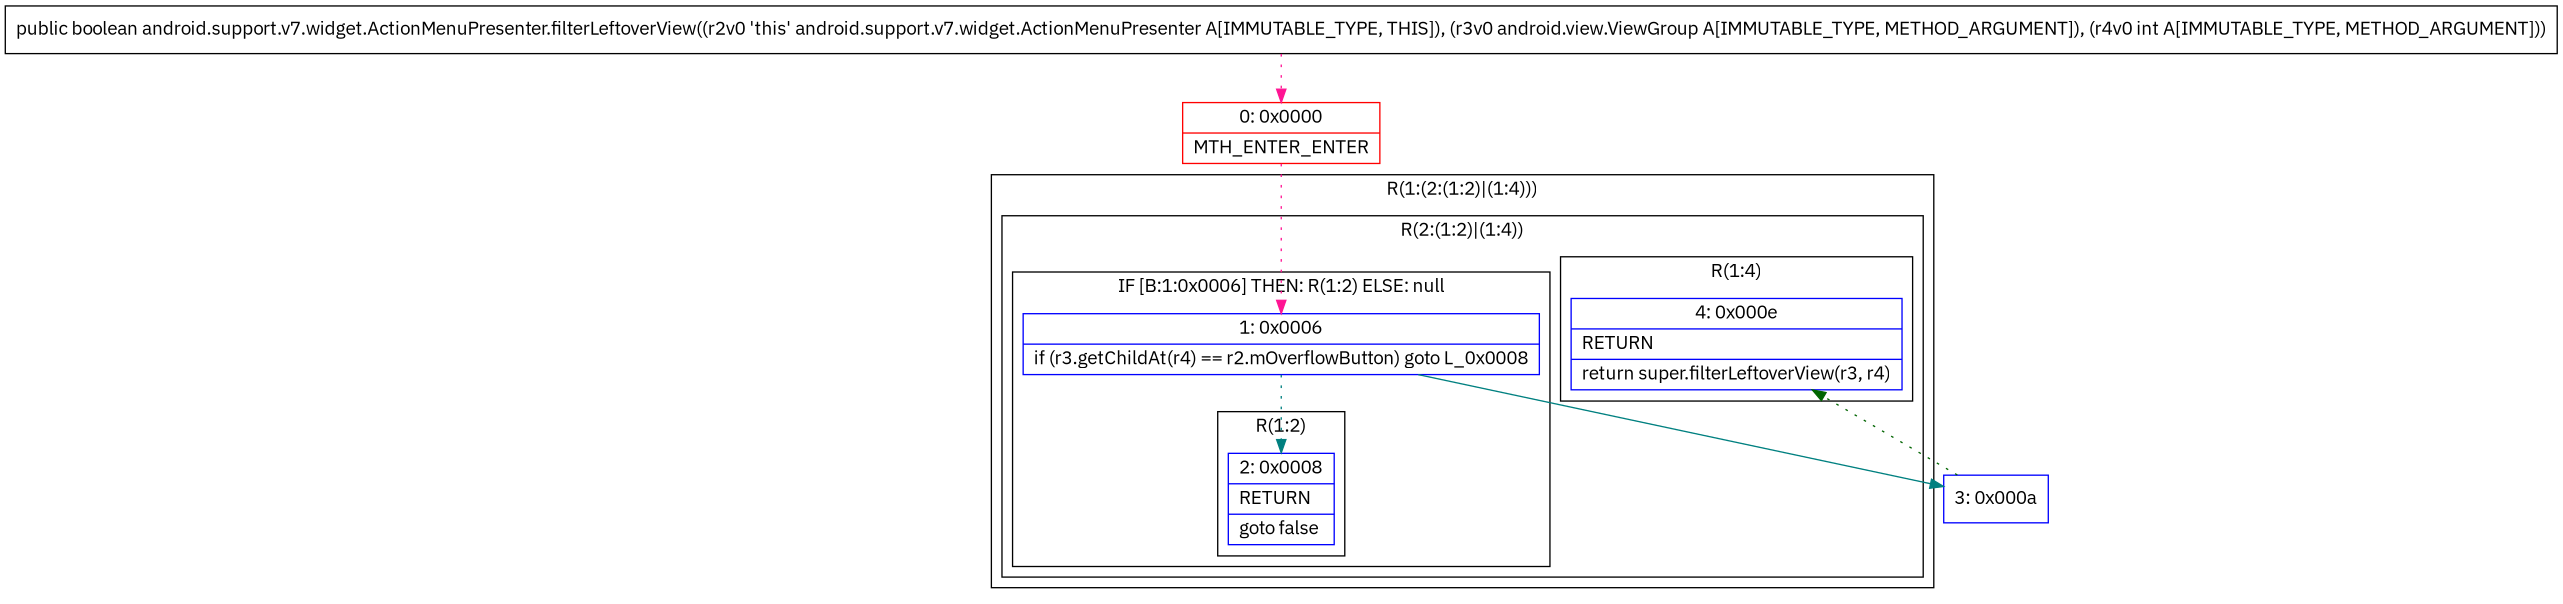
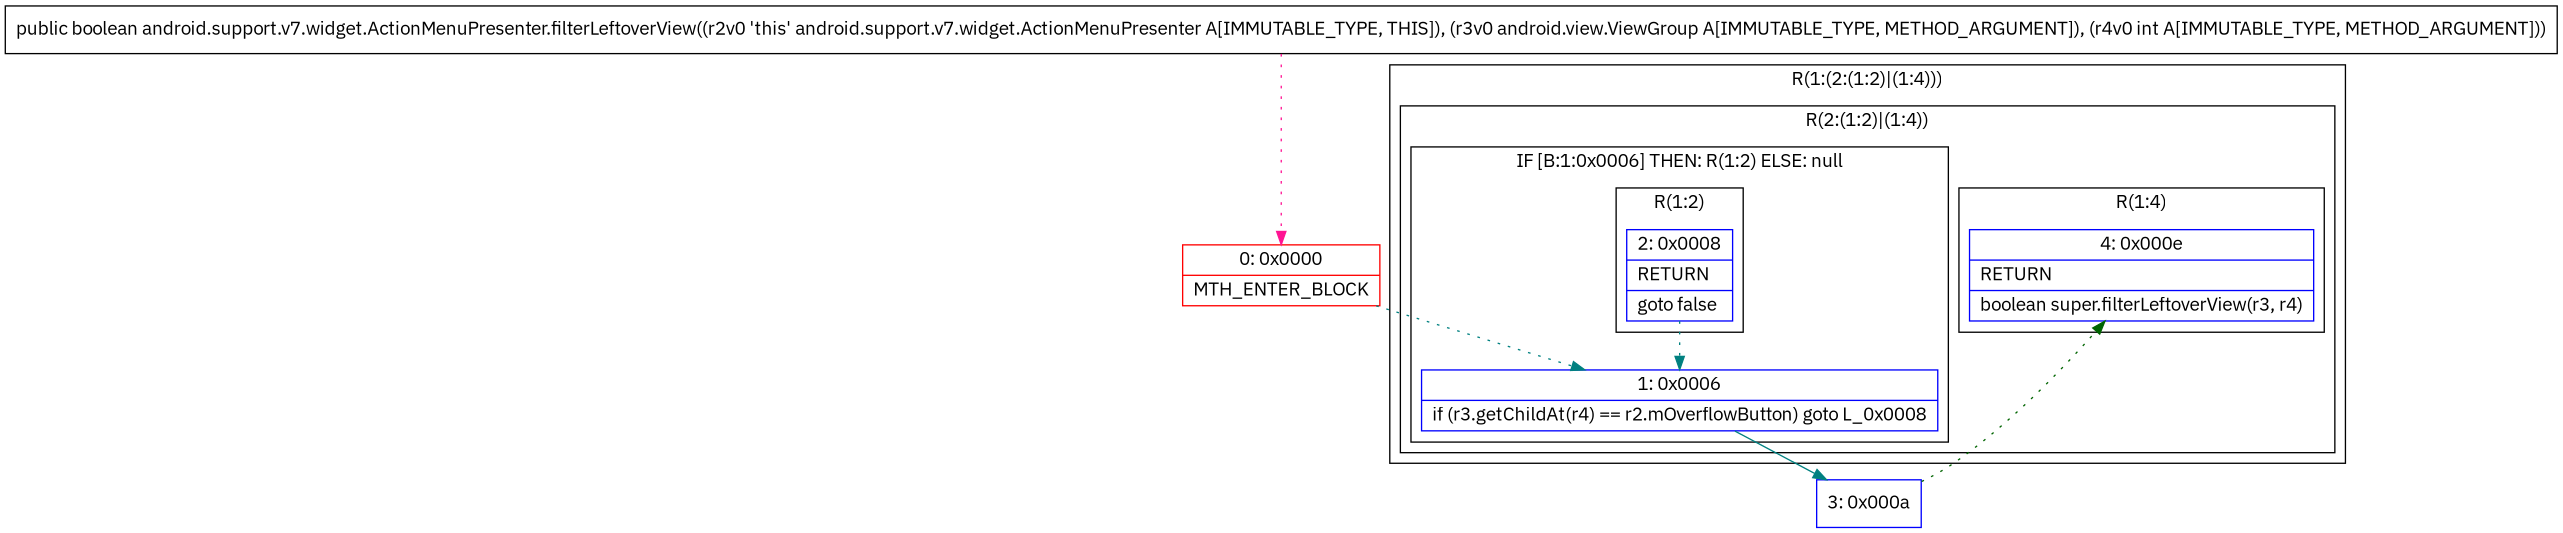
(1281, 148) -> (1281, 290)
(1281, 232) -> (1474, 336)
(1737, 374) -> (2142, 305)
(1281, 402) -> (1680, 341)
